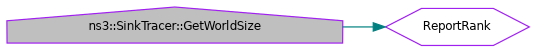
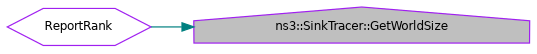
(358, 27) -> (166, 27)
